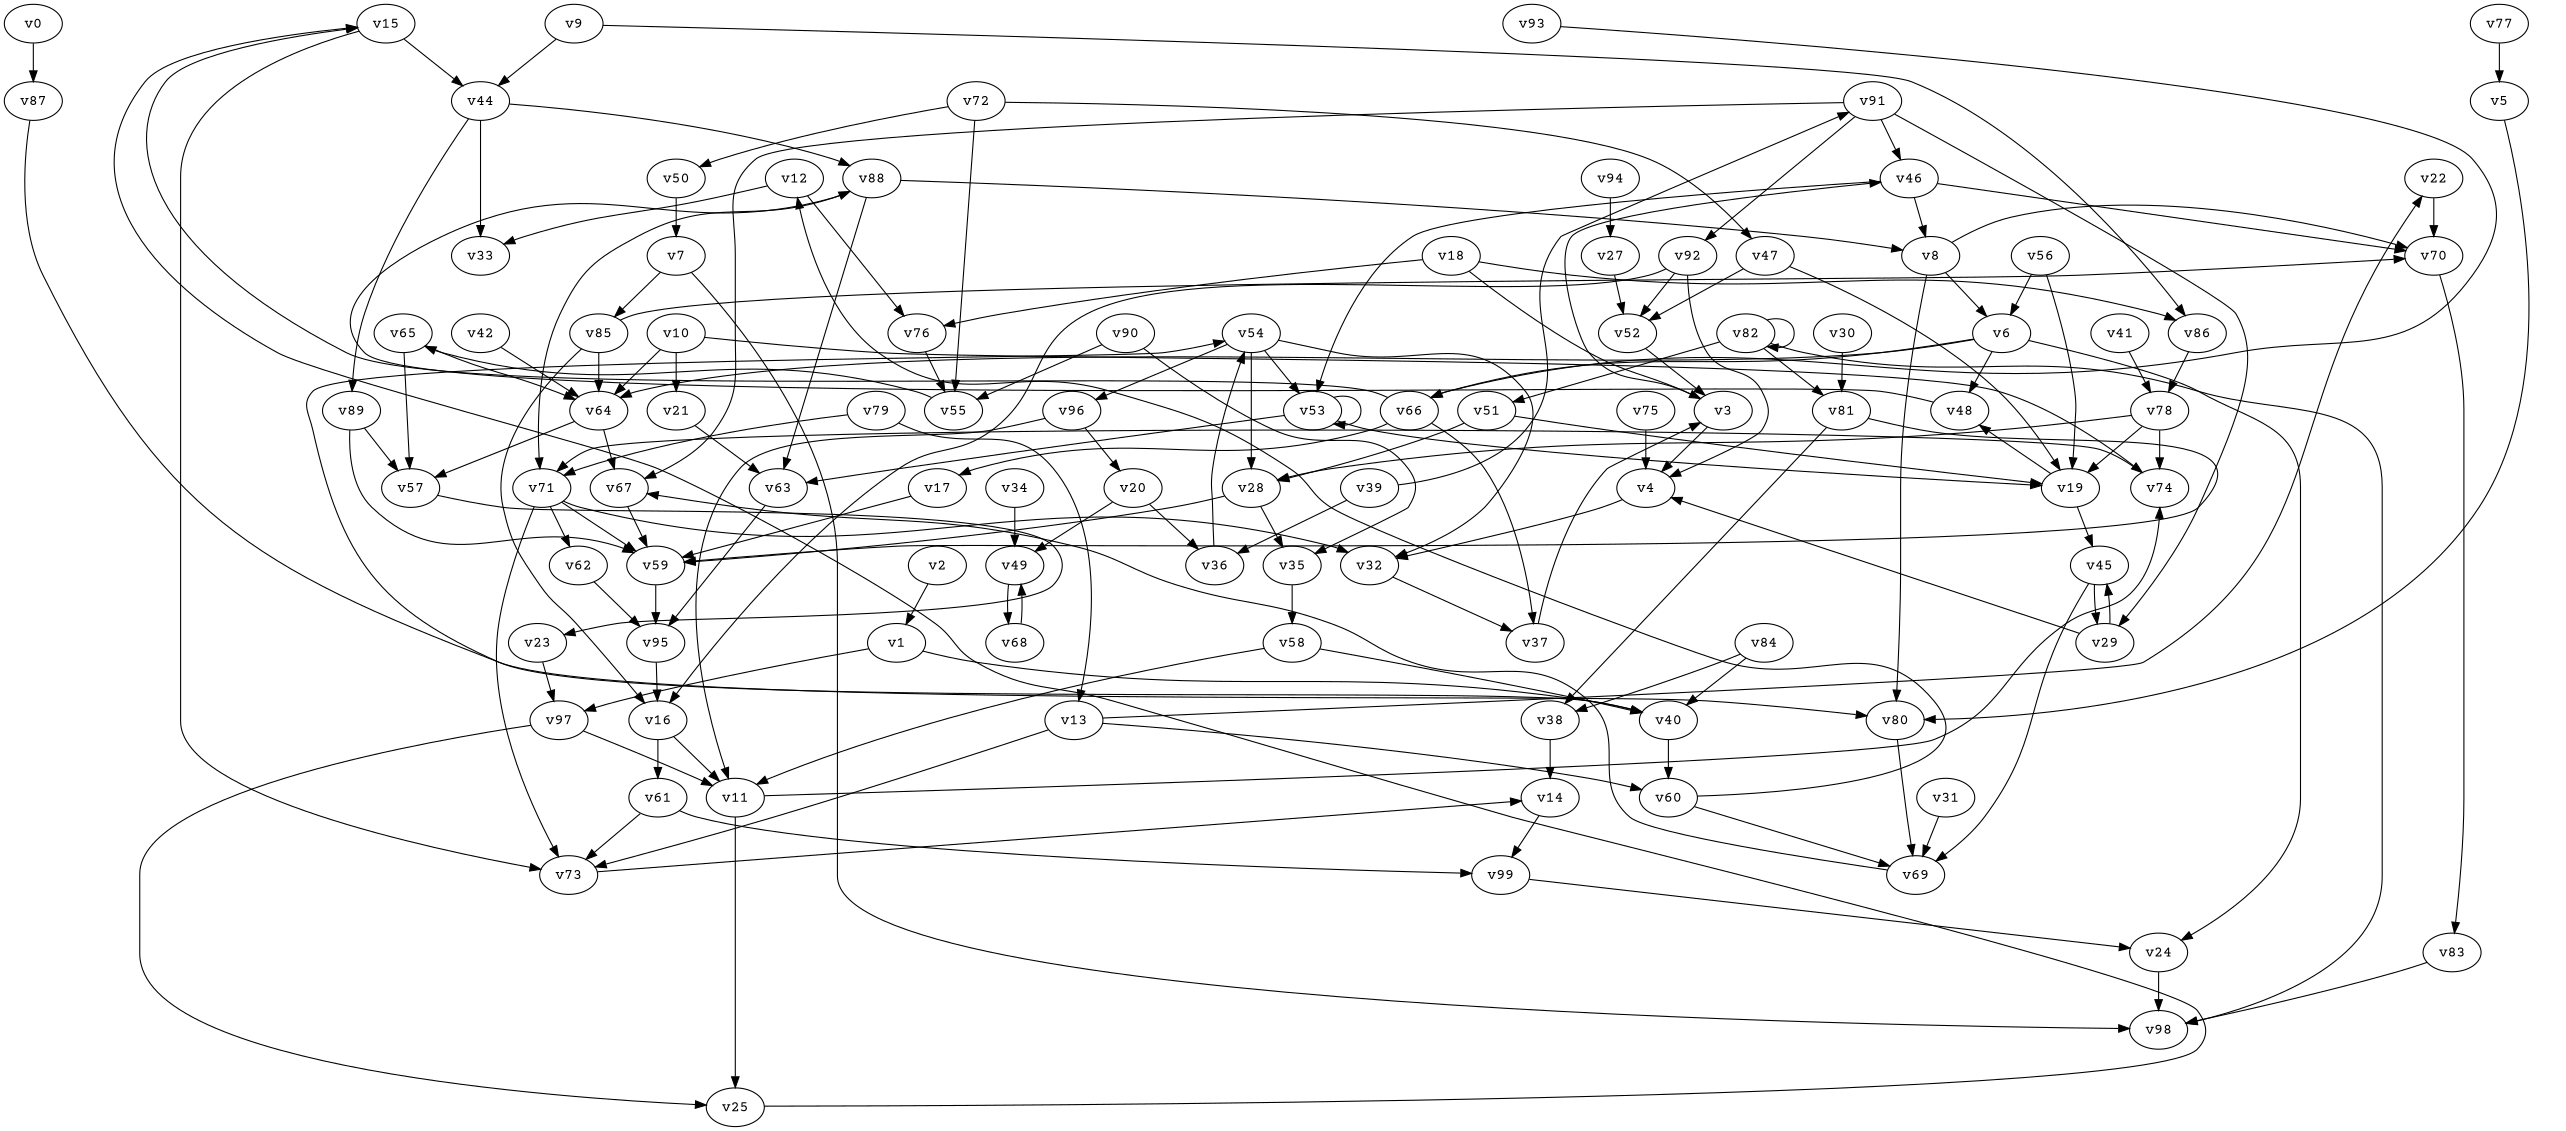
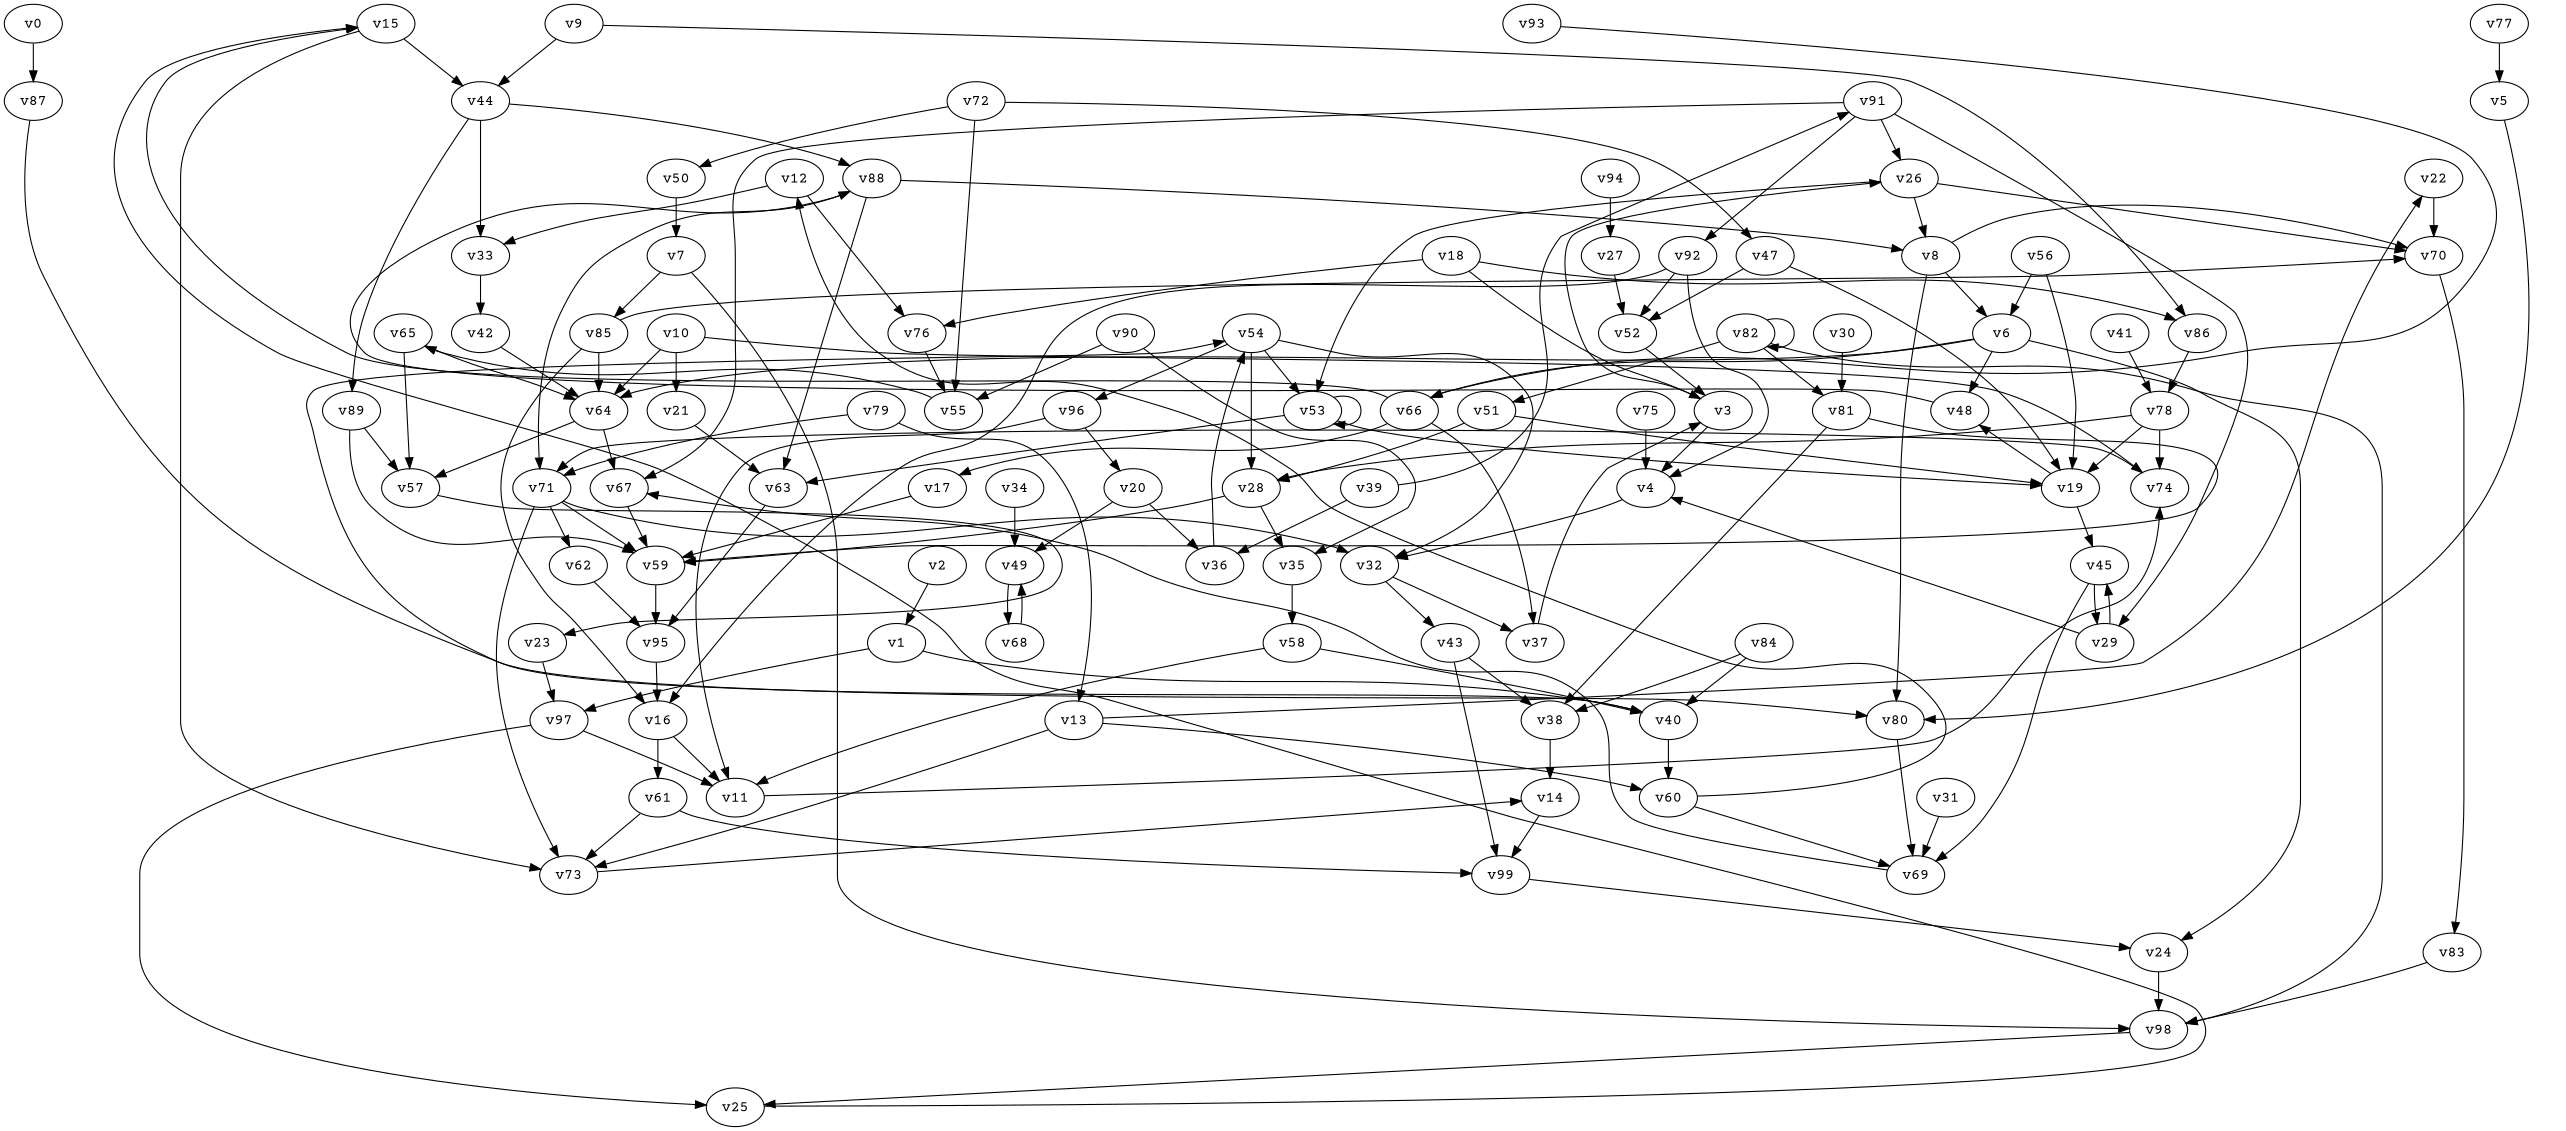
(1909, 178) -> (1909, 178)
none -> (481, 289)
none -> (1450, 643)
(735, 947) -> (1452, 1068)
